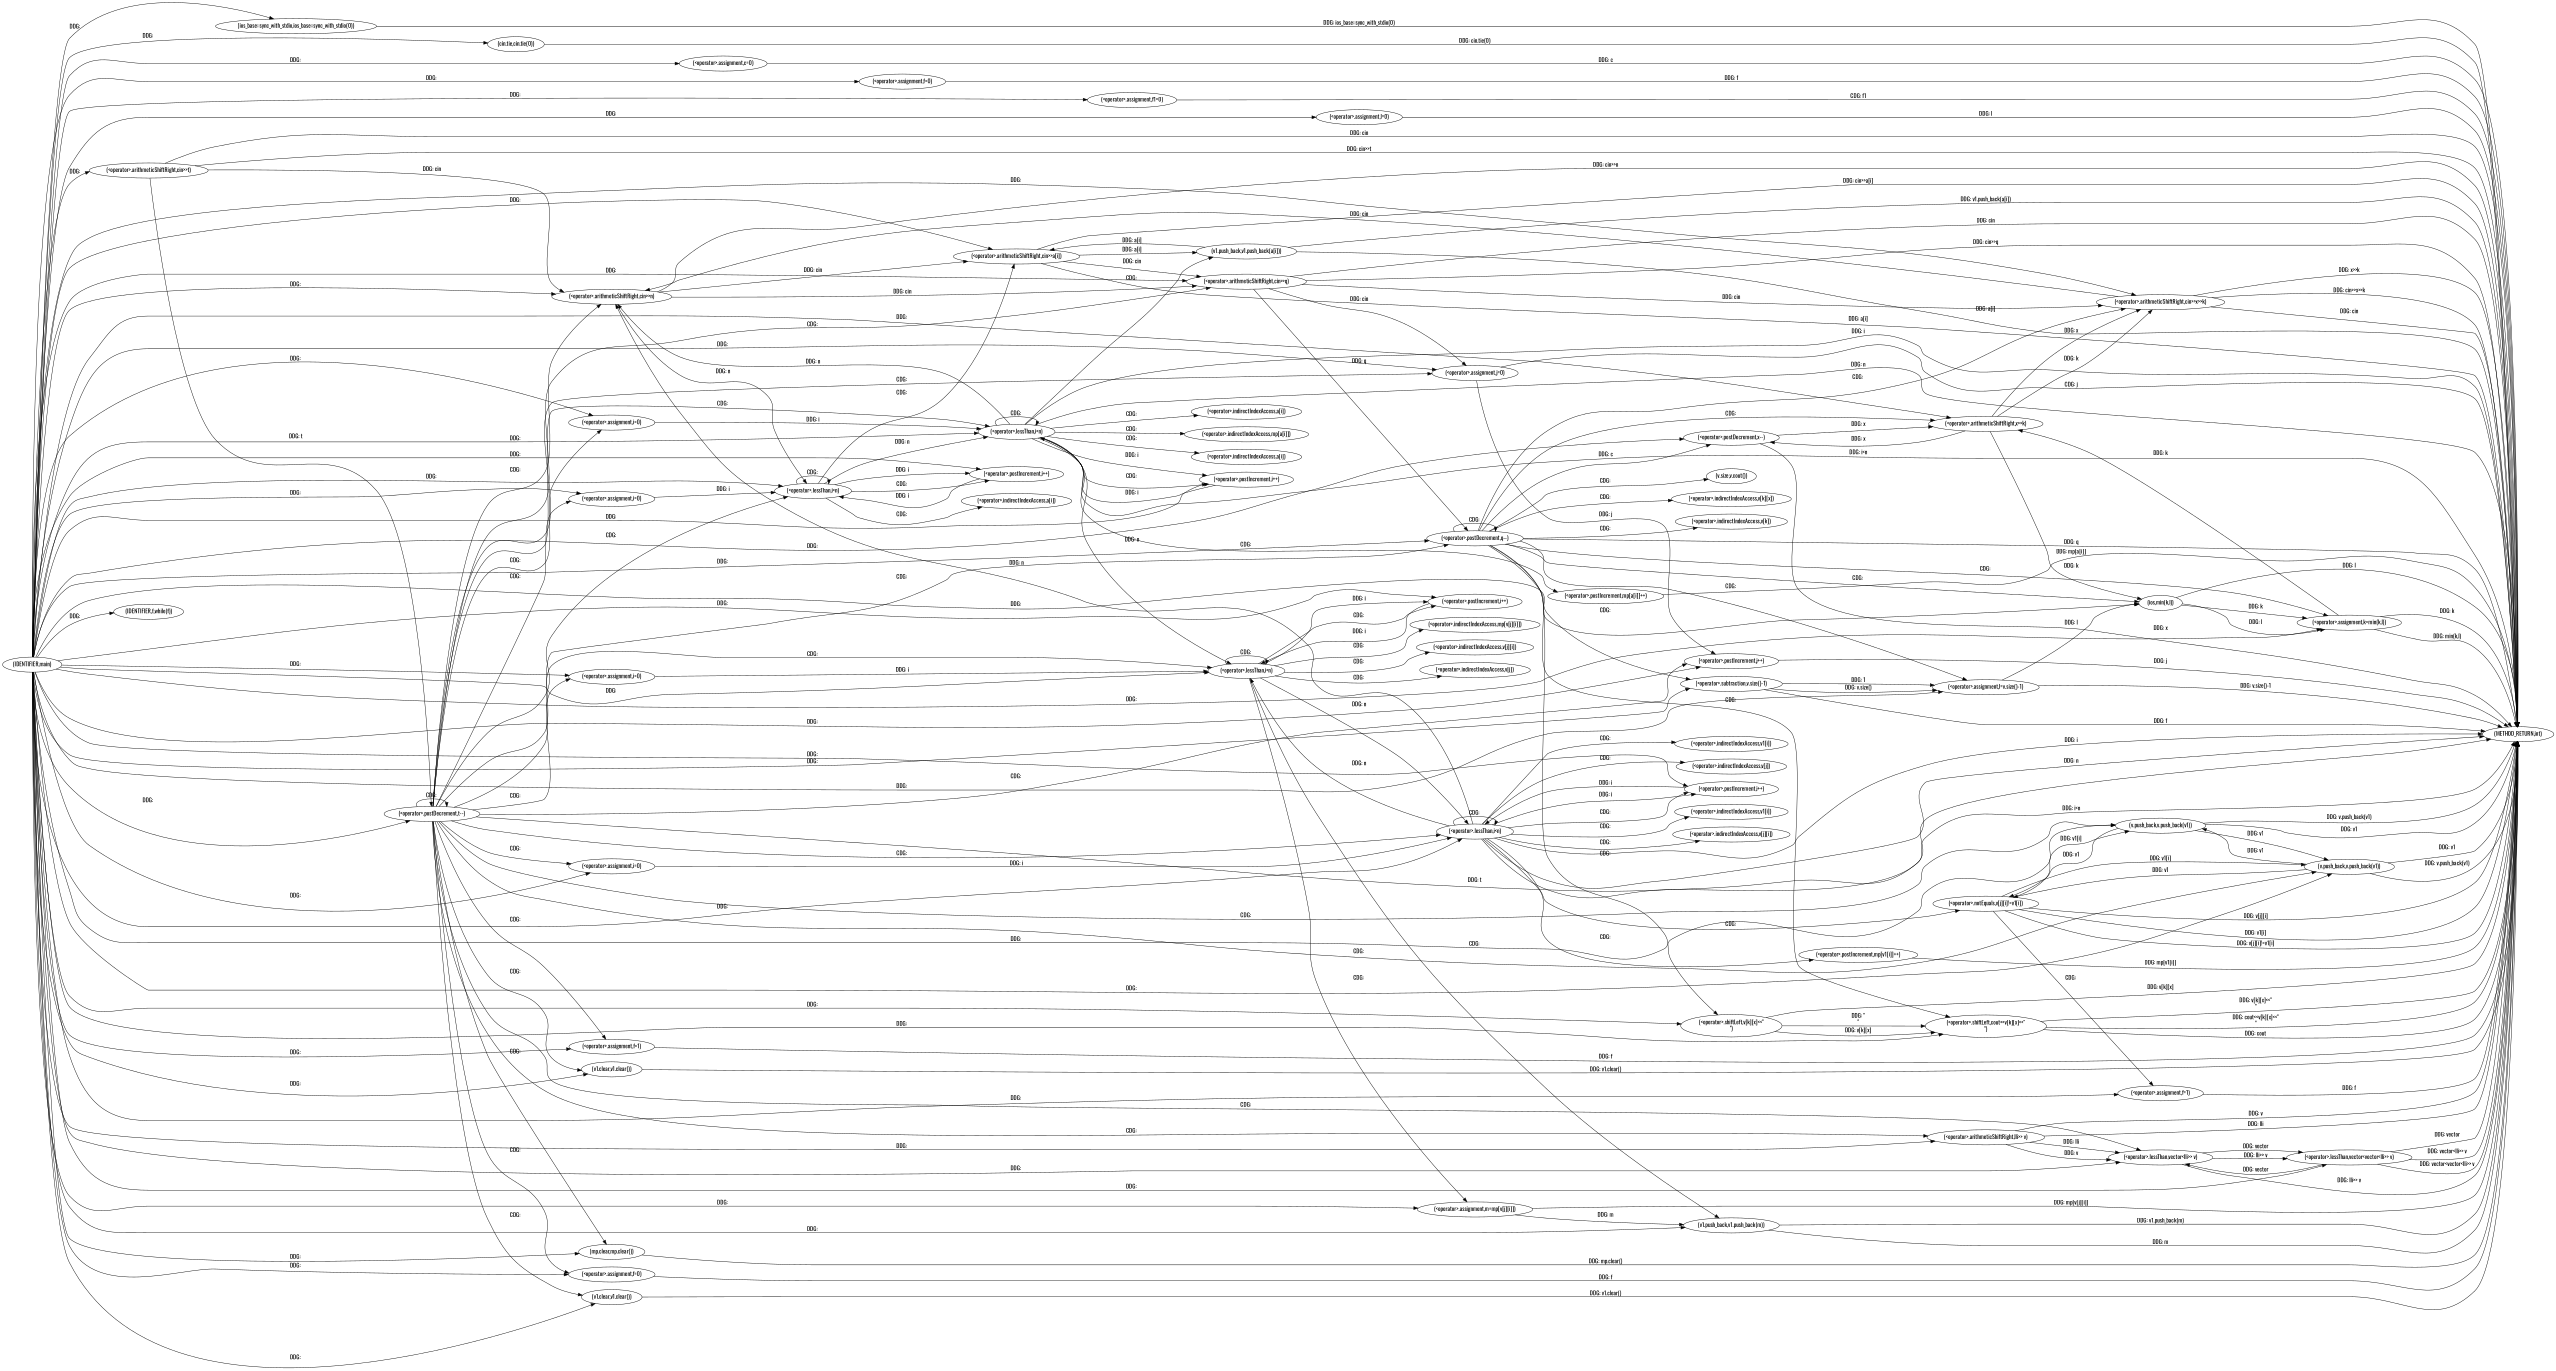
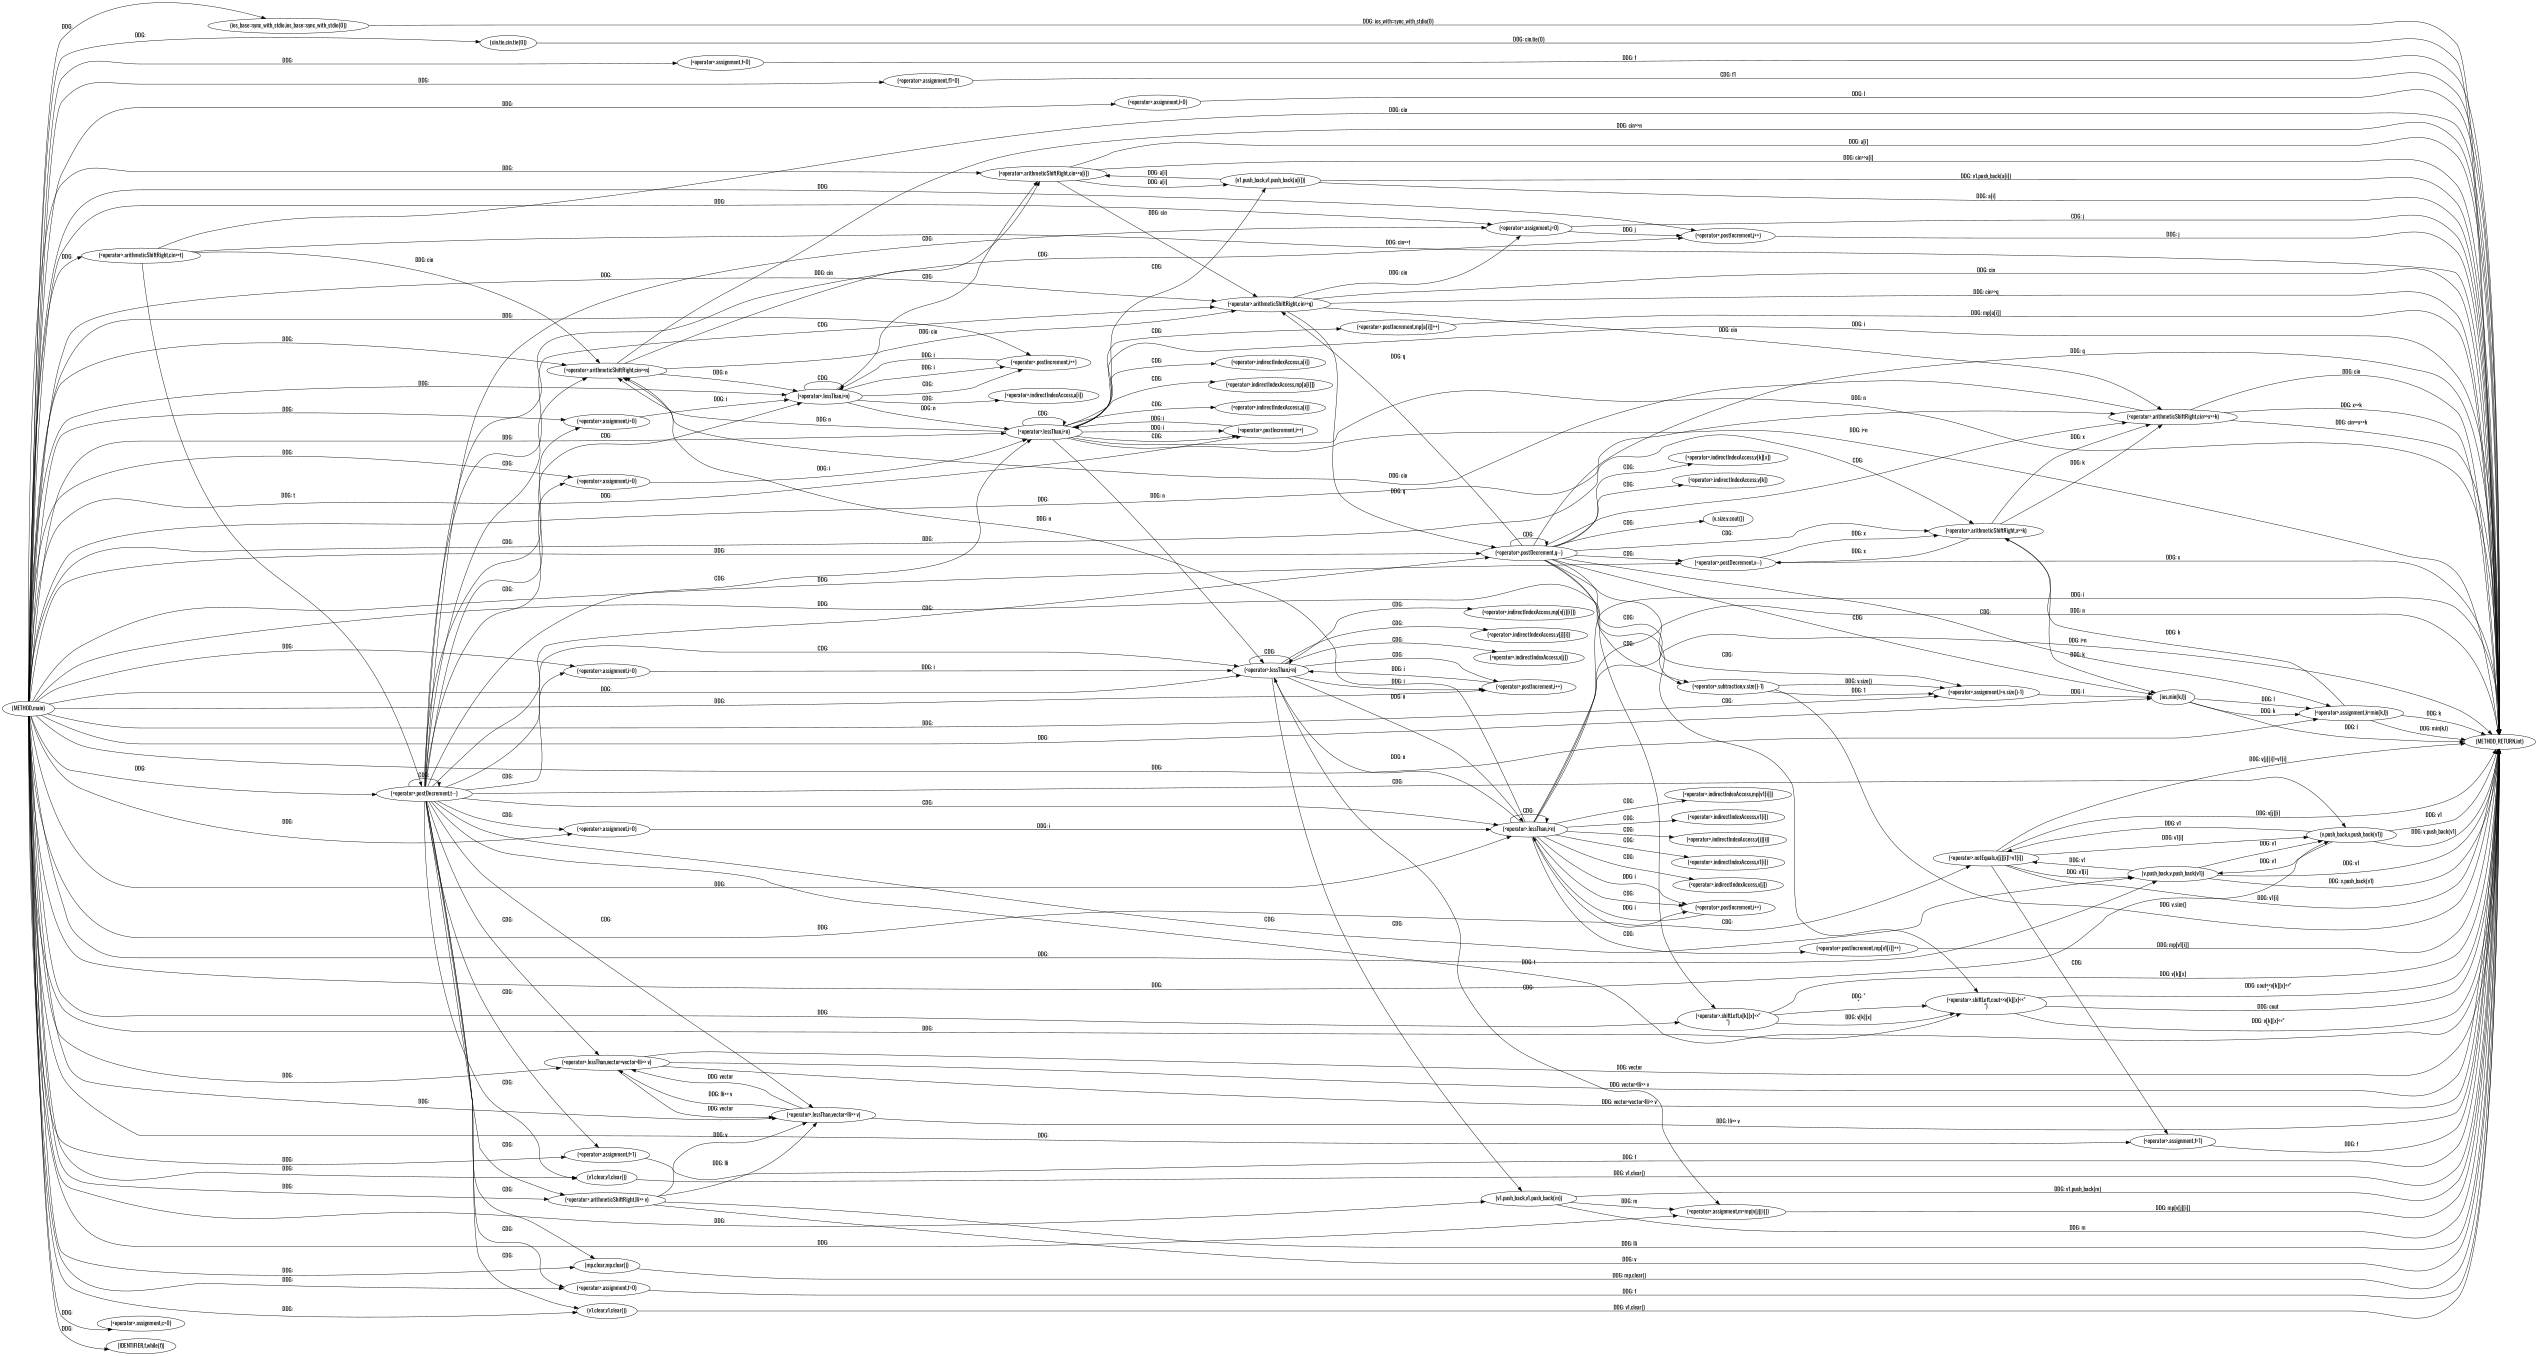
(1359, 23) -> (1398, 22)
(1948, 64) -> none
none -> (1410, 423)
(1606, 455) -> (1629, 554)
(32, 665) -> (28, 709)
(2270, 692) -> none
(2161, 721) -> (2173, 905)
none -> (1728, 795)
none -> (487, 933)
(1597, 1221) -> (1620, 1206)
